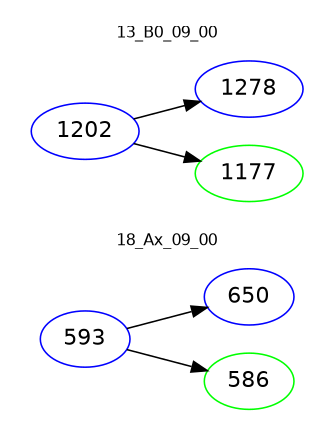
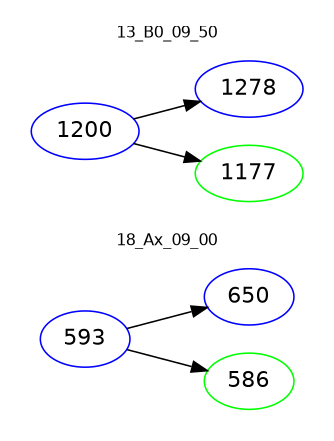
(167, 34) -> (167, 34)
(85, 131) -> (85, 131)
